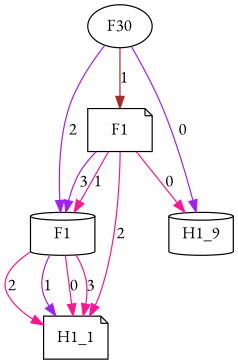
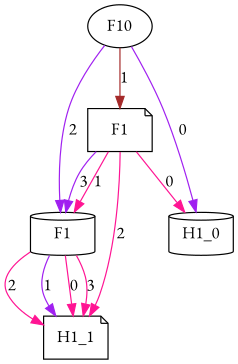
(120, 26) -> (120, 26)
(201, 234) -> (201, 234)
